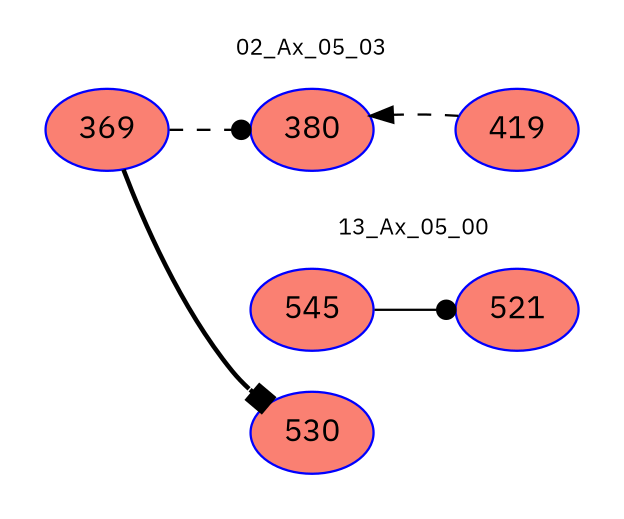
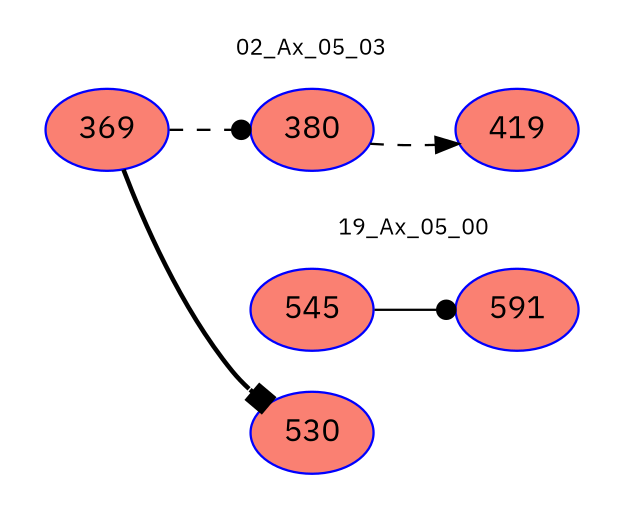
(426, 115) -> (403, 145)
(415, 229) -> (415, 229)
(517, 310) -> (517, 310)
